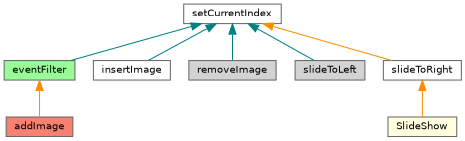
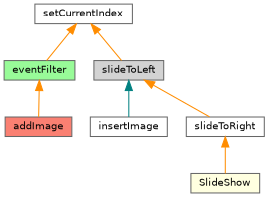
(131, 43) -> (58, 46)
(332, 43) -> (181, 101)
(178, 45) -> (129, 104)
(286, 45) -> (110, 46)
(232, 70) -> none
